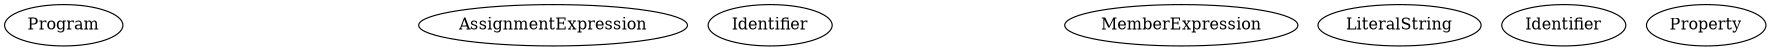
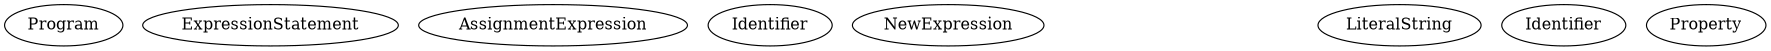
none -> (271, 25)
none -> (948, 25)
(1181, 25) -> none
